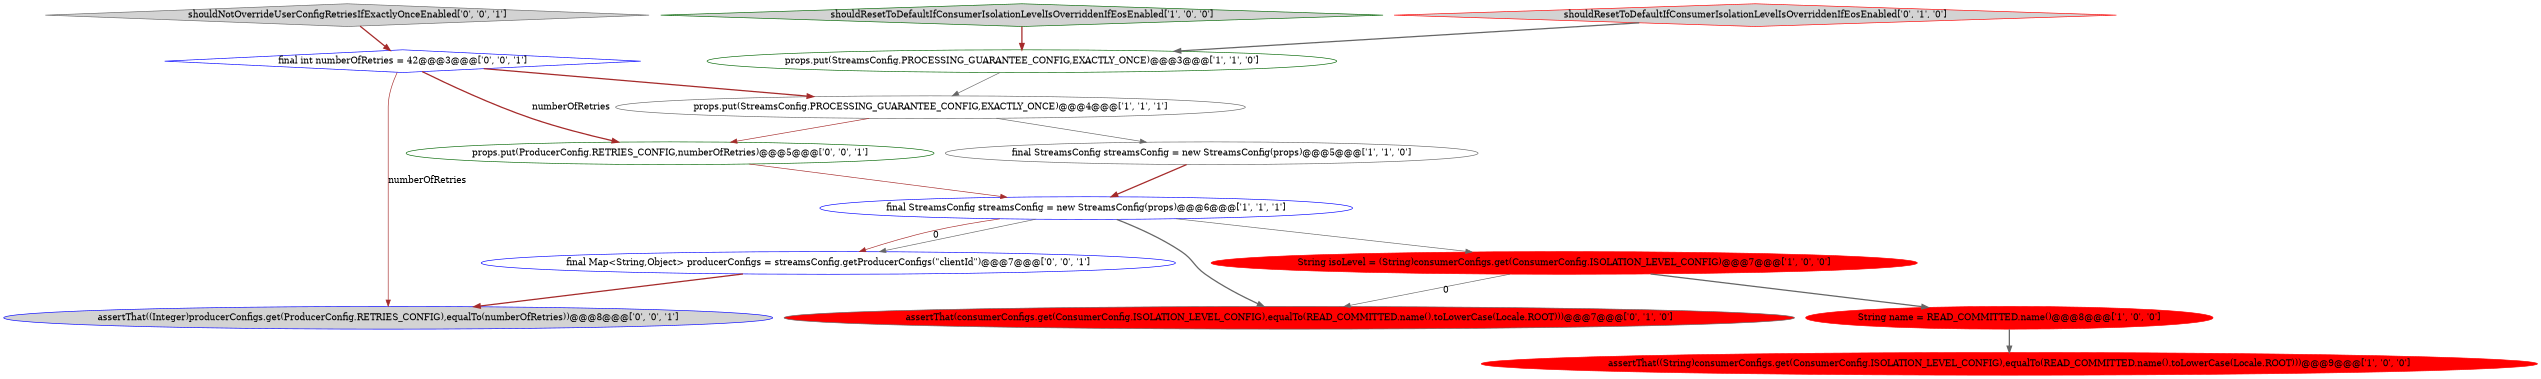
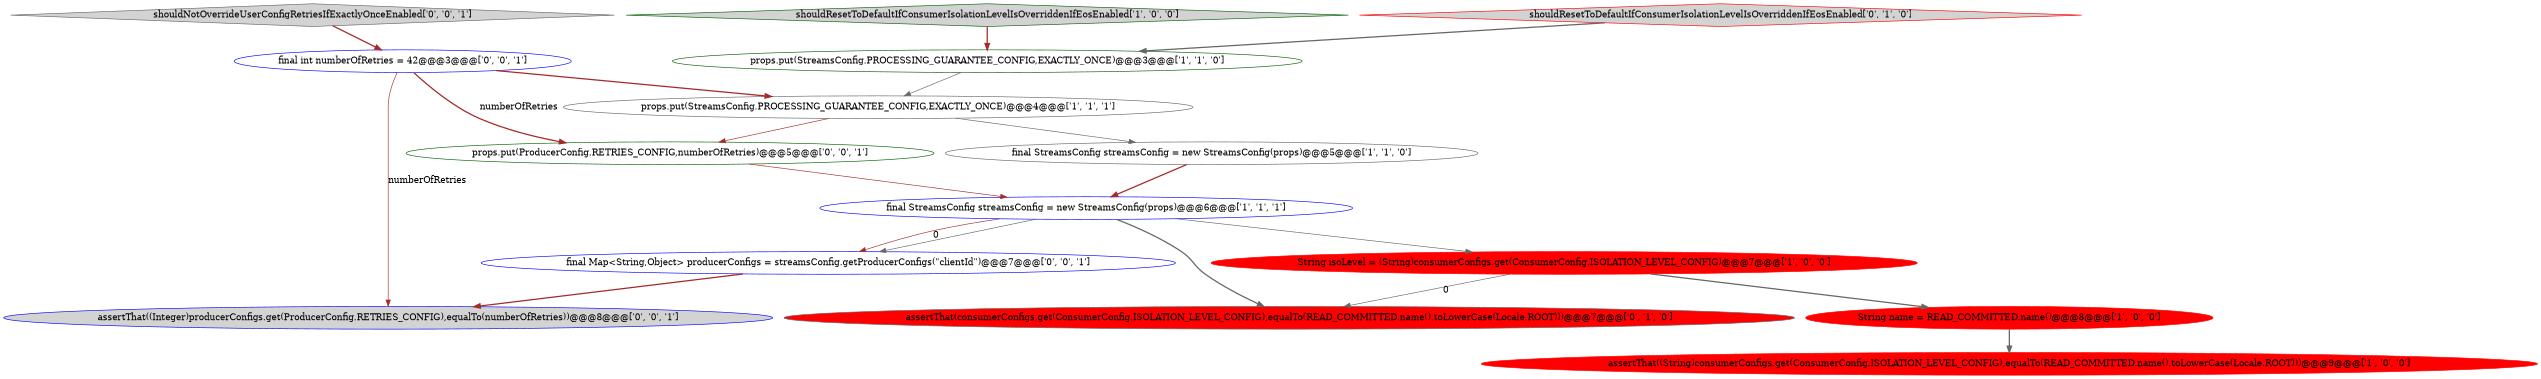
(403, 61) -> (403, 61)
